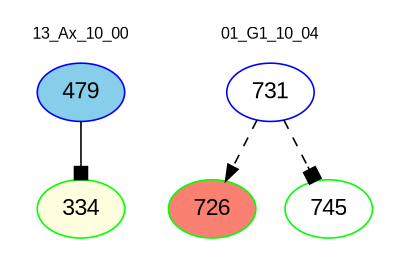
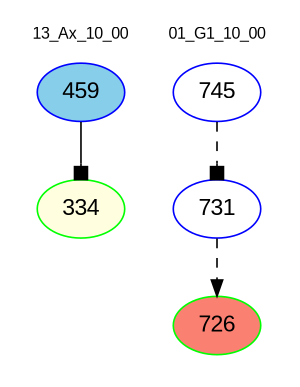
(270, 35) -> (218, 35)
(81, 92) -> (81, 92)
(296, 143) -> (217, 143)
(329, 209) -> (217, 92)
